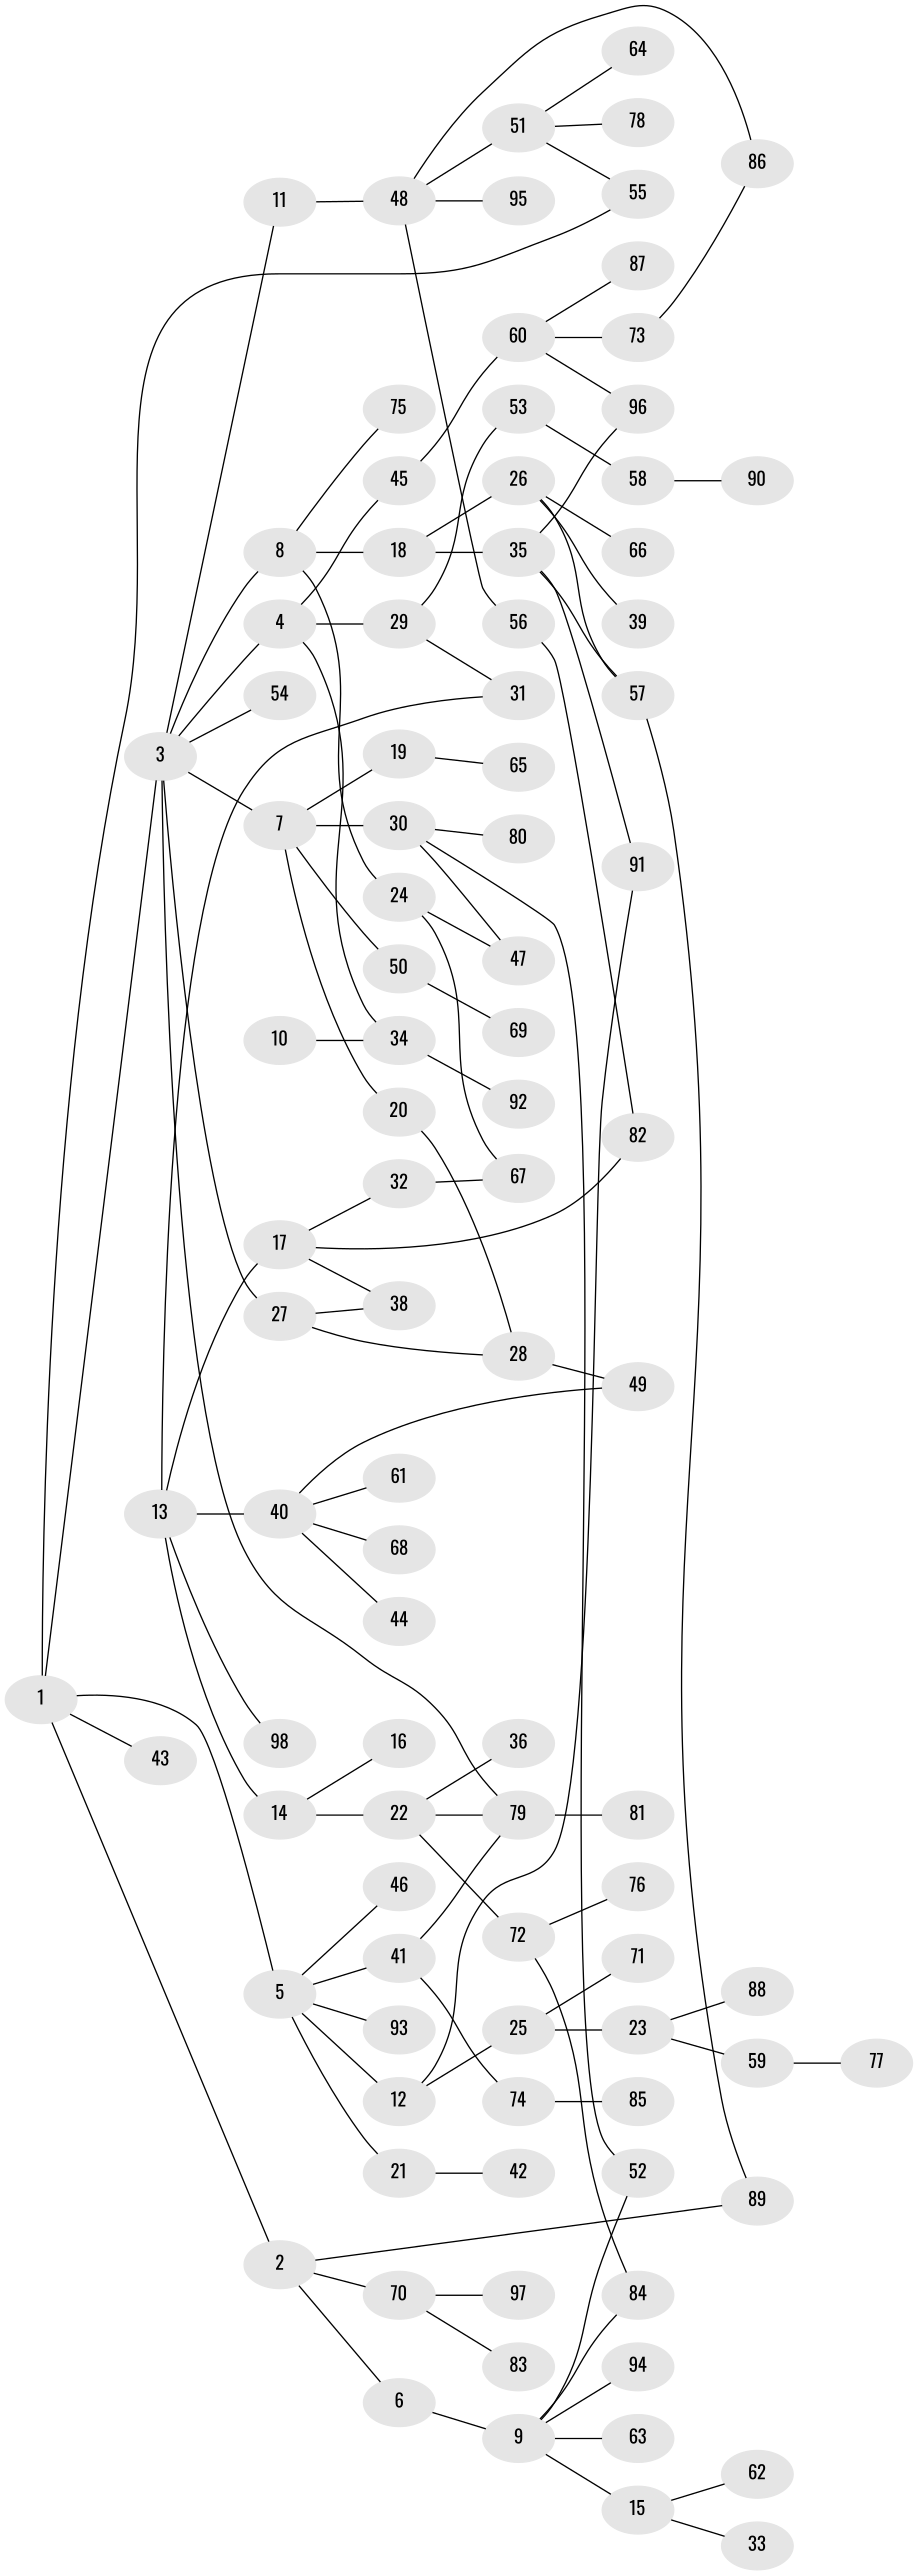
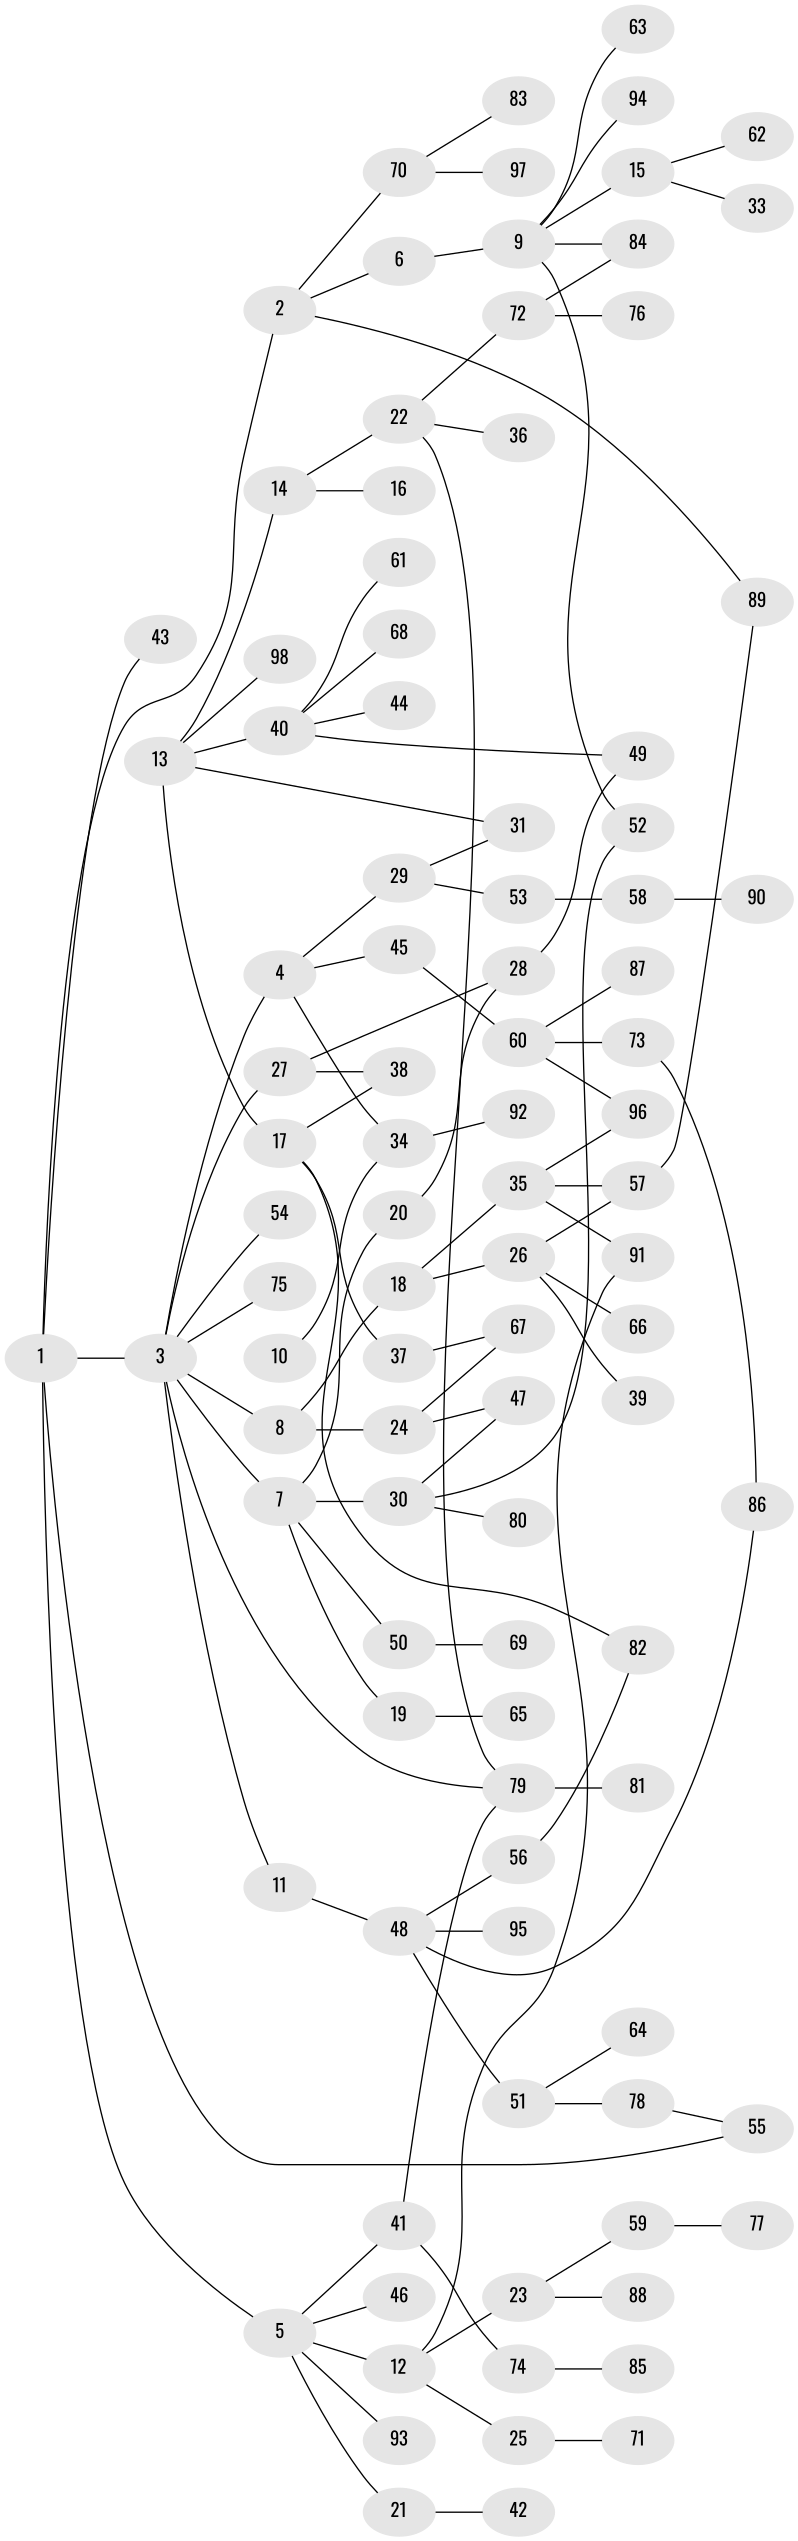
(578, 161) -> (698, 2116)
(336, 479) -> (220, 1322)
(399, 1184) -> (399, 1358)
(579, 2030) -> (459, 2333)
